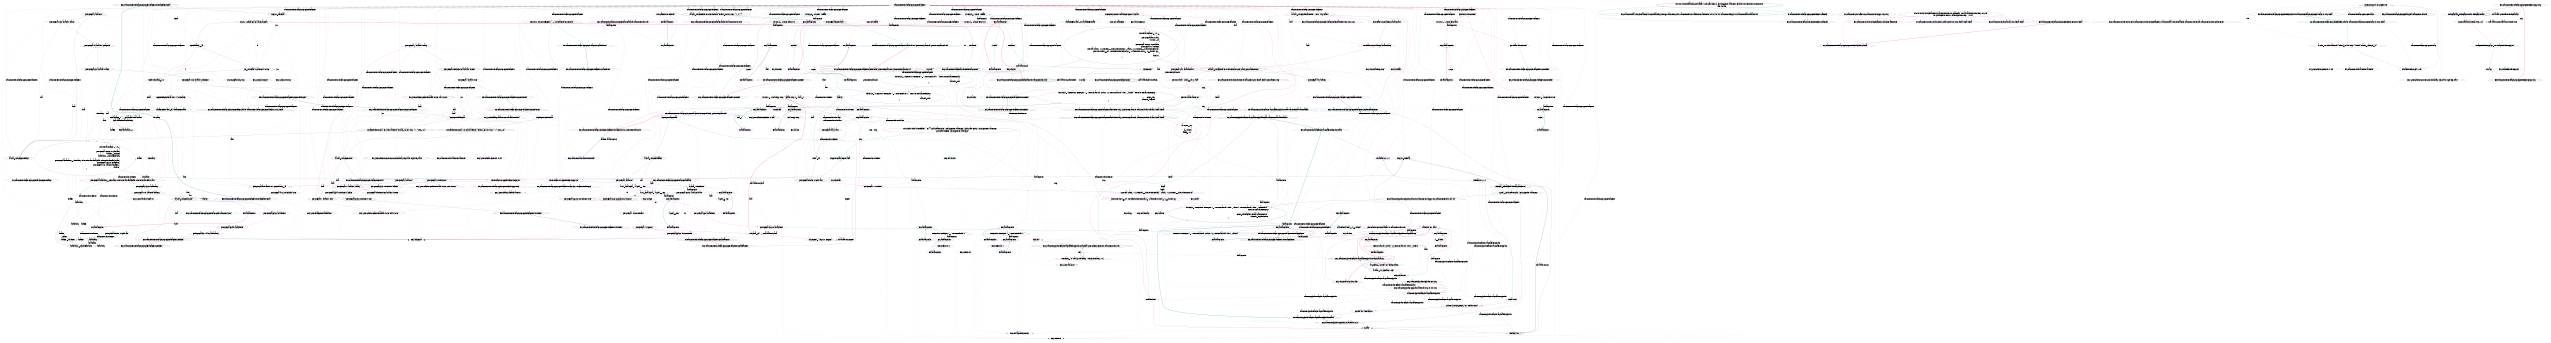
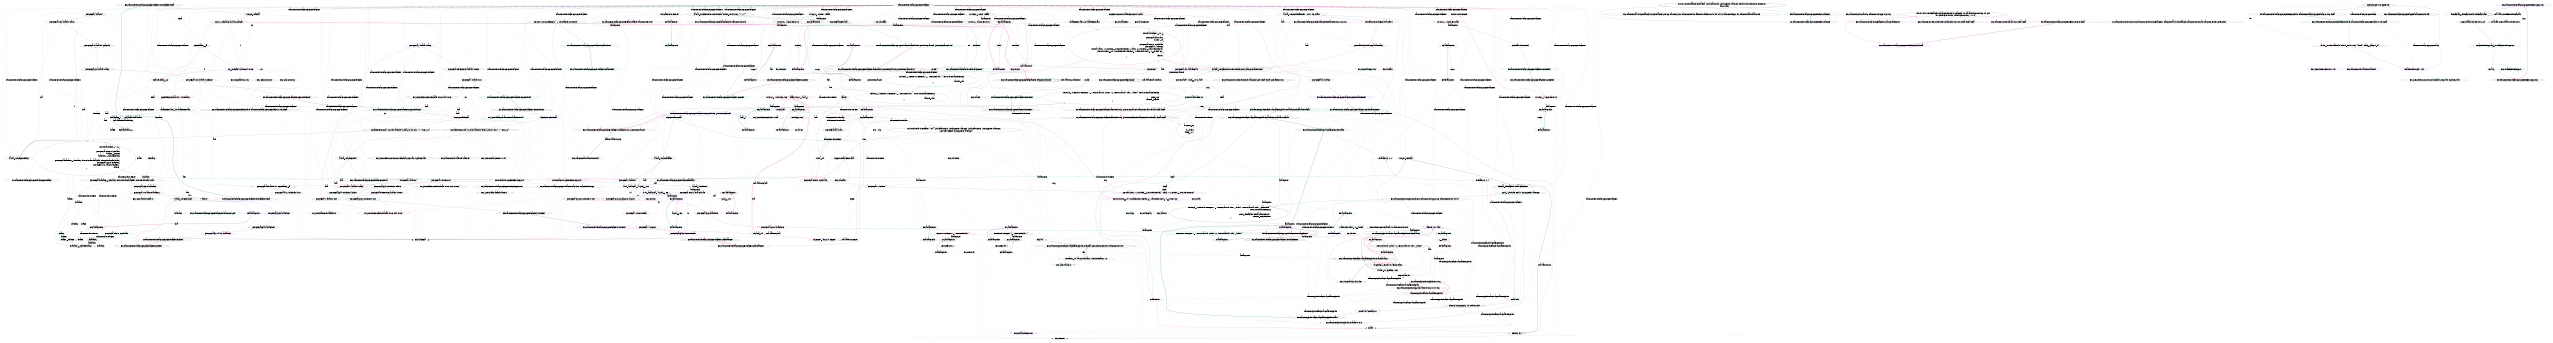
(74, 107) -> (74, 107)
(176, 213) -> (178, 213)
